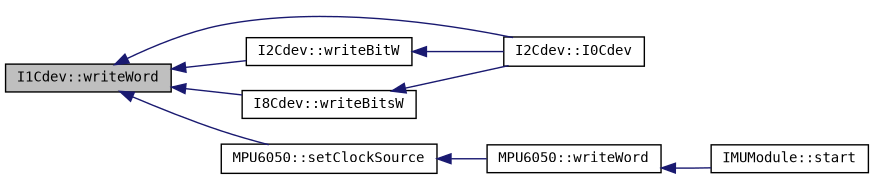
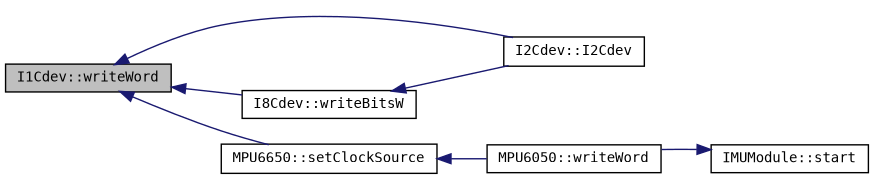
(329, 52) -> none
(574, 52) -> (574, 52)
(329, 159) -> (329, 159)
(693, 168) -> (679, 149)
